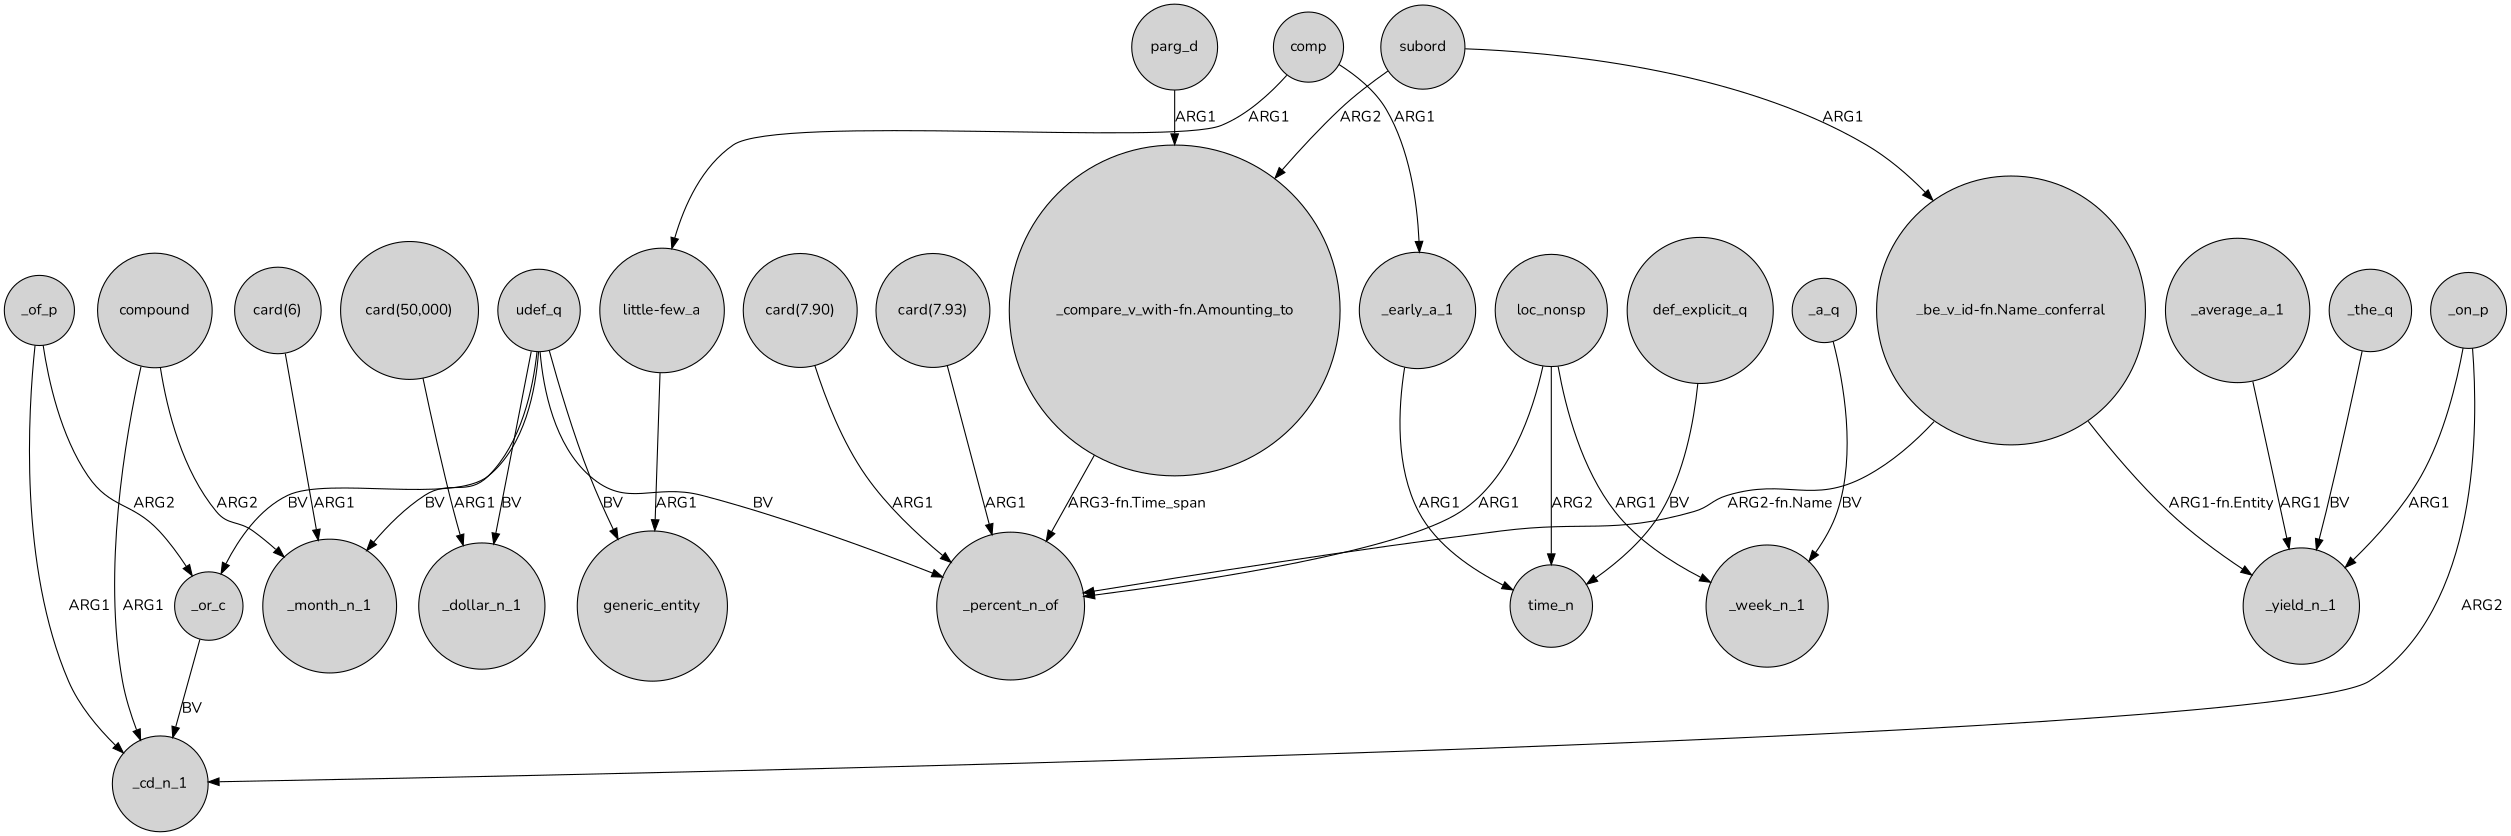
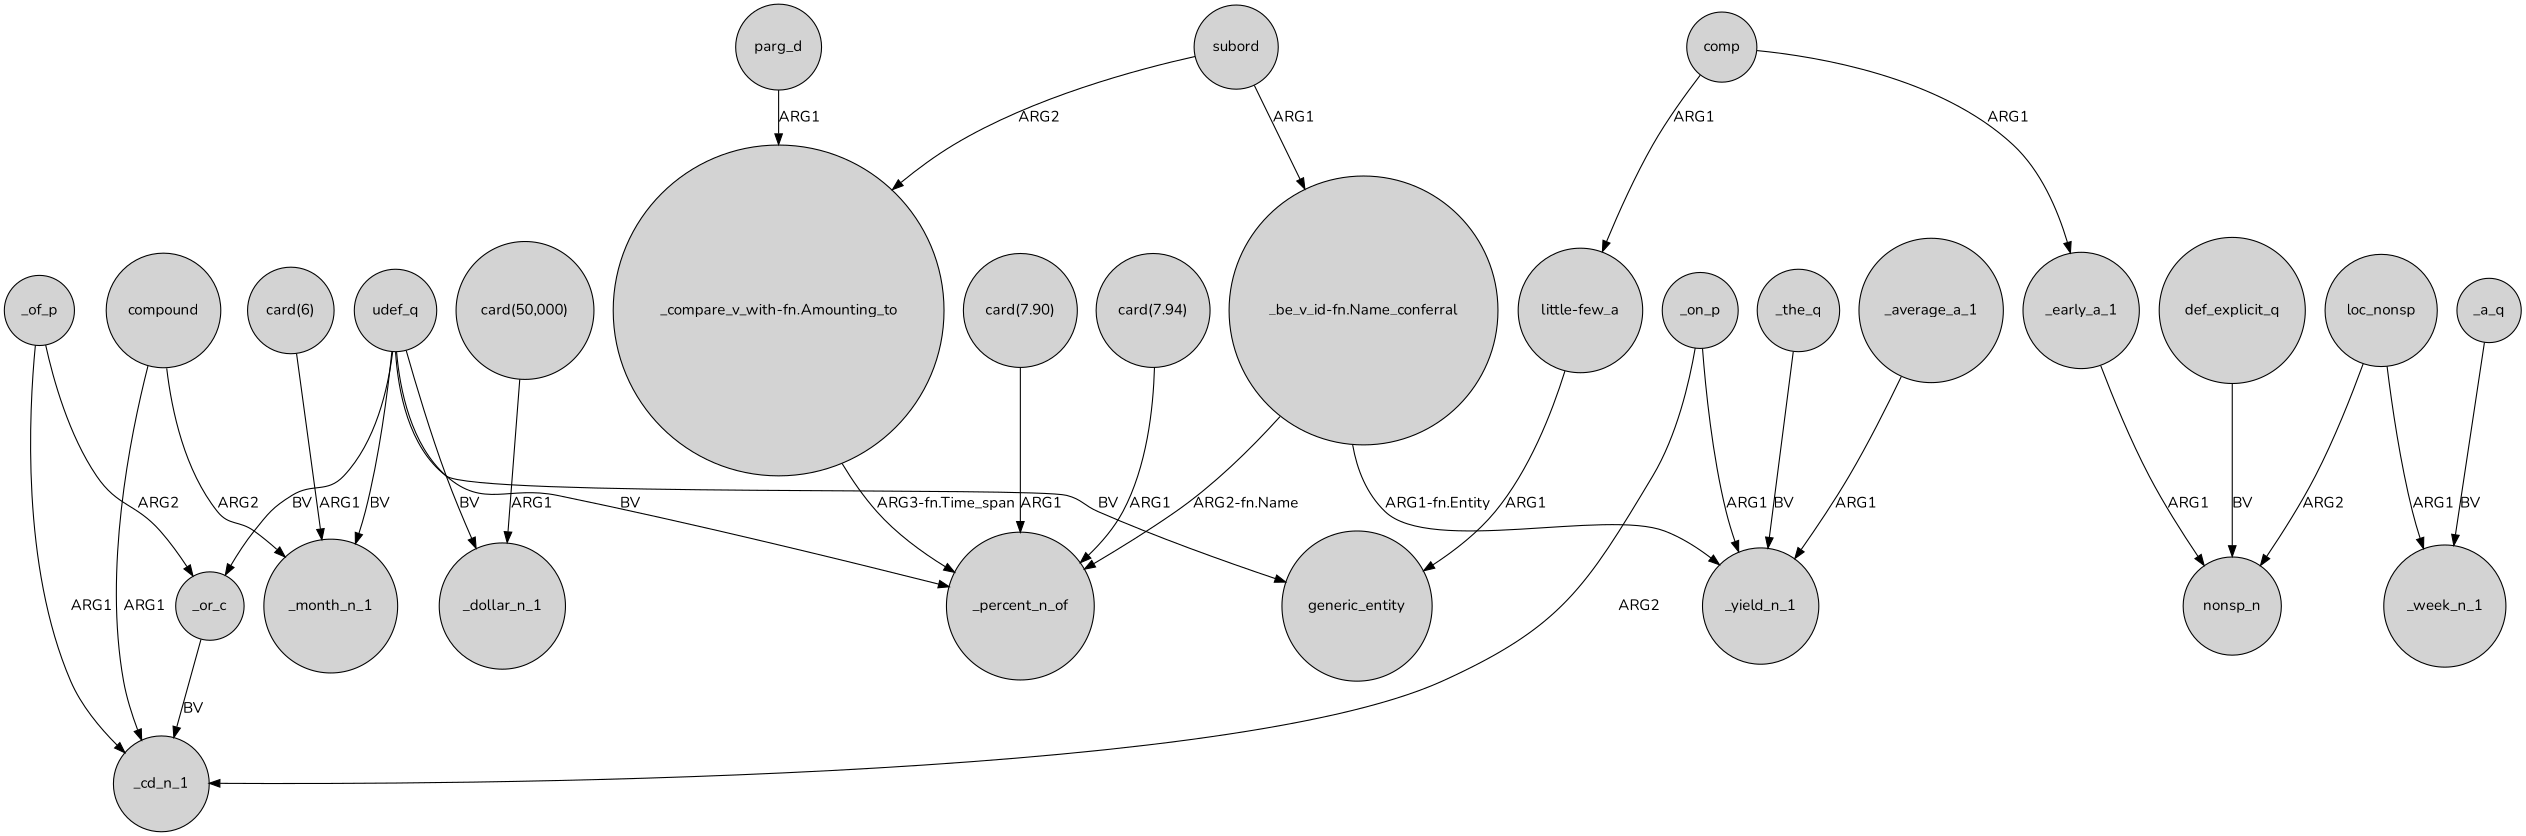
(933, 310) -> (1153, 310)
(1404, 536) -> none
(1551, 606) -> (2232, 606)
